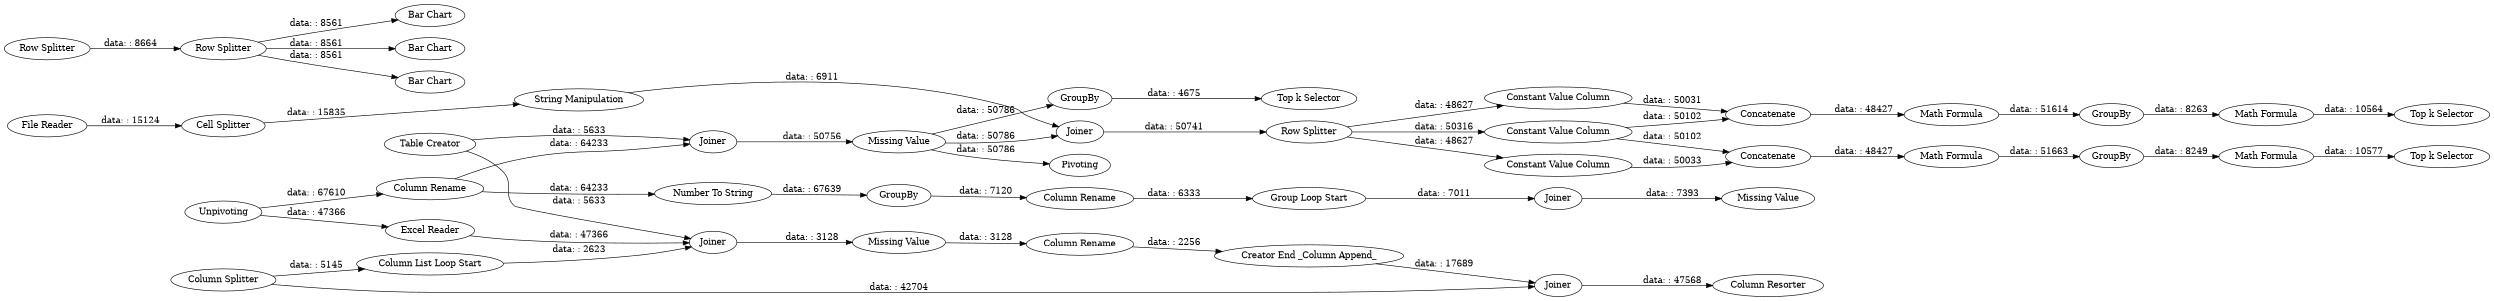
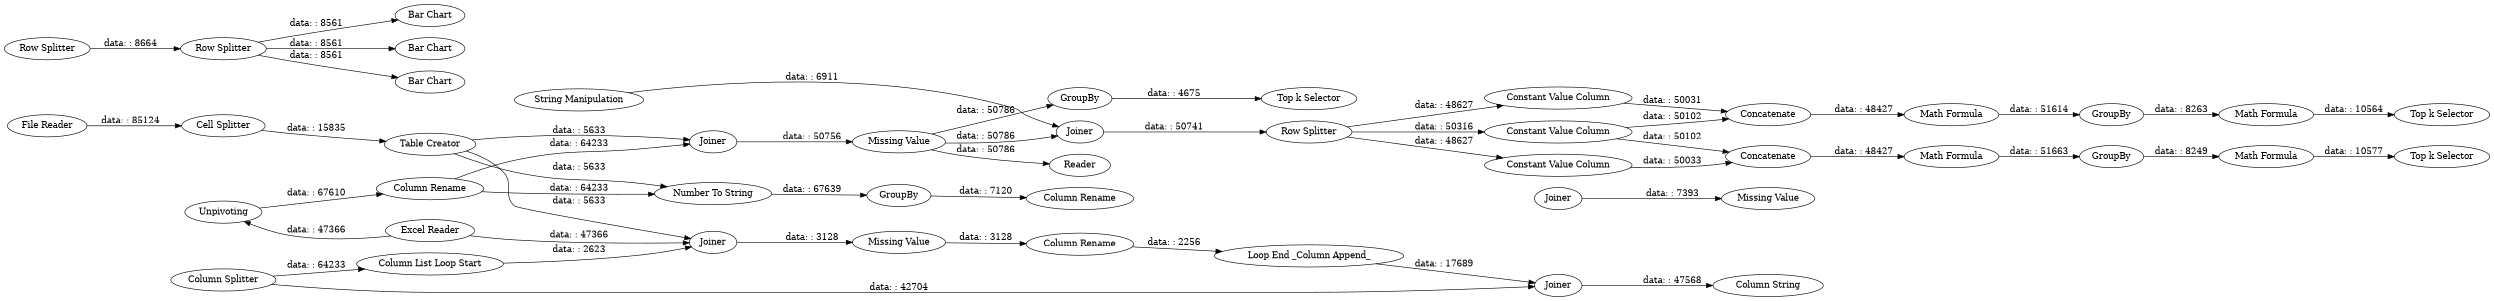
(388, 114) -> (320, 136)
(130, 121) -> (130, 121)
(1080, 165) -> (1080, 165)
none -> (556, 178)
(1309, 199) -> none
(321, 221) -> (320, 238)
(1309, 256) -> (1309, 256)
(316, 265) -> (316, 265)
(1768, 286) -> (1768, 286)
